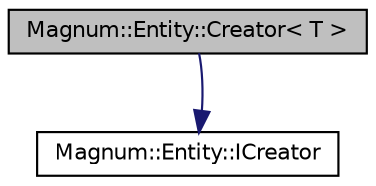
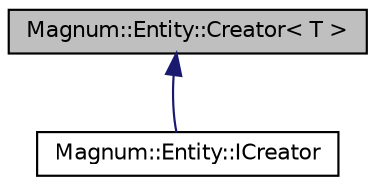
(202, 82) -> (173, 104)
